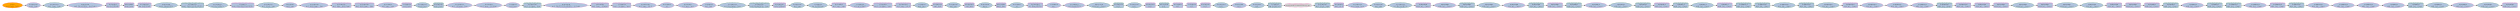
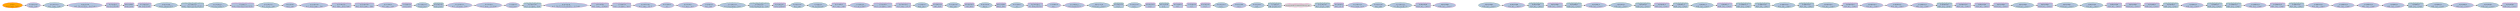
(1467, 5) -> none
